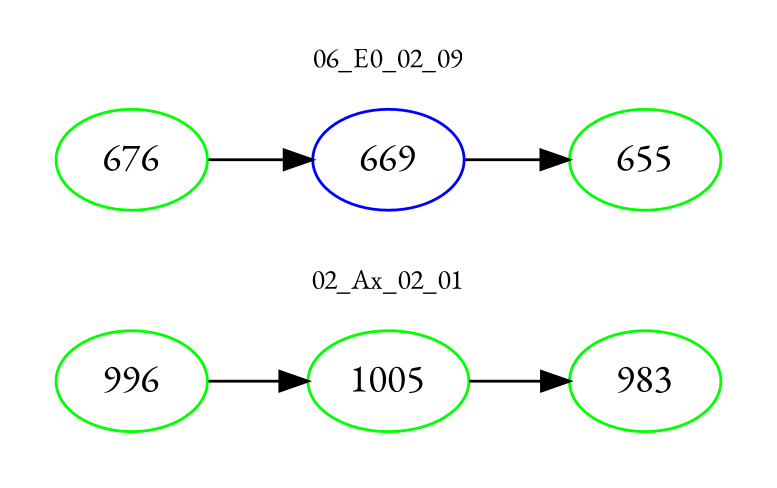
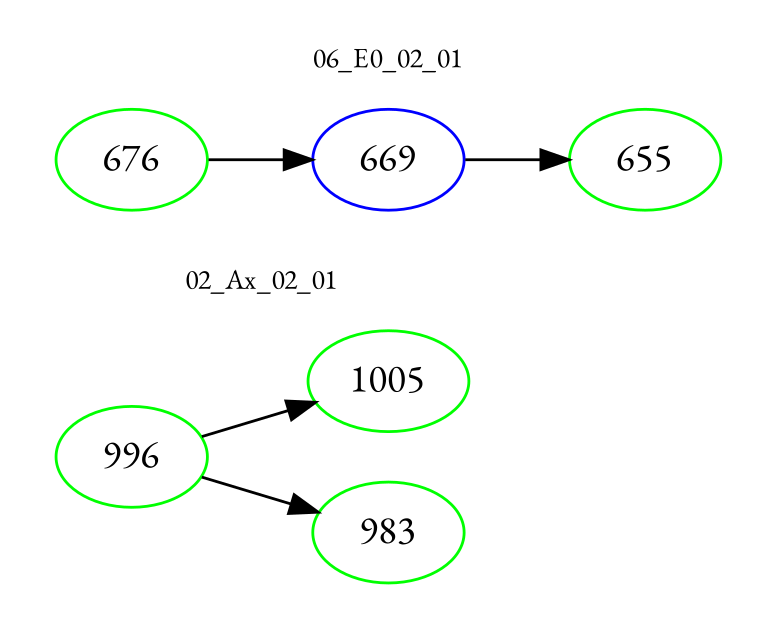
(388, 60) -> (388, 60)
(505, 381) -> (246, 491)
